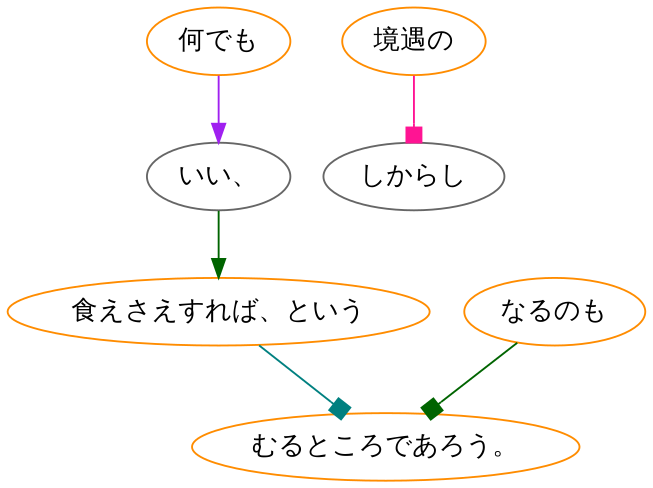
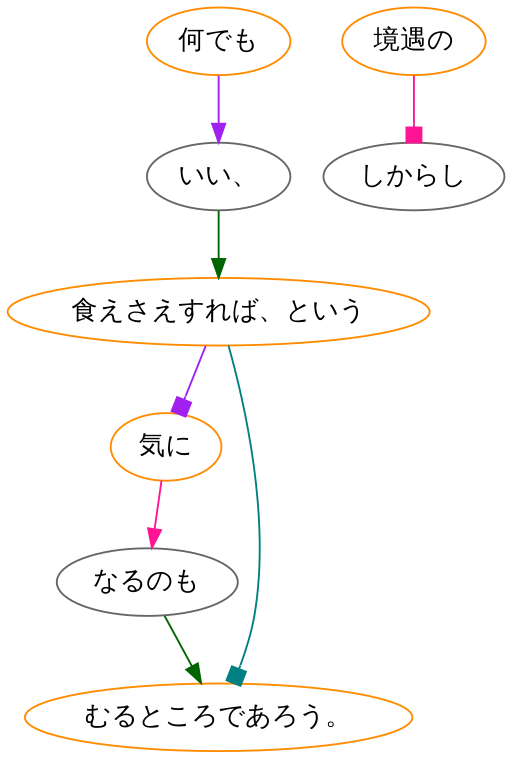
(555, 312) -> (147, 582)
(479, 372) -> (178, 641)
none -> (166, 447)
